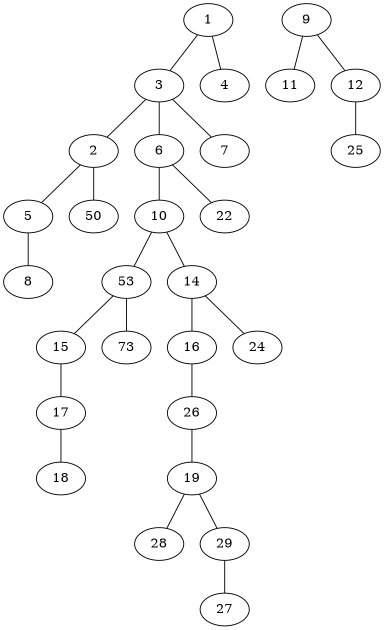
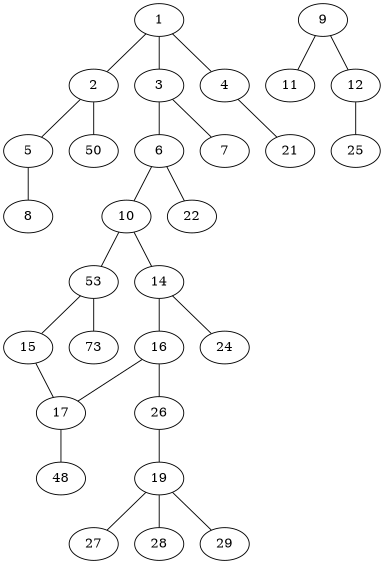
(127, 118) -> (127, 53)
none -> (290, 151)
none -> (110, 380)
(61, 479) -> (61, 479)
(225, 577) -> (127, 511)
